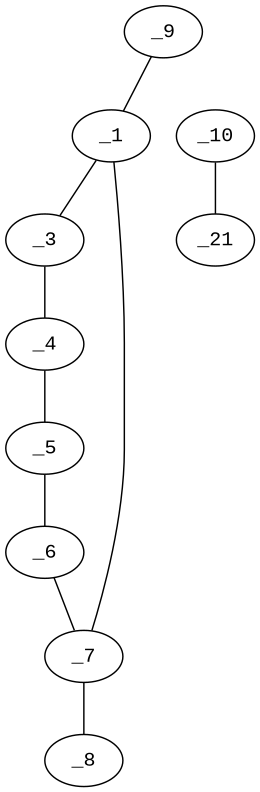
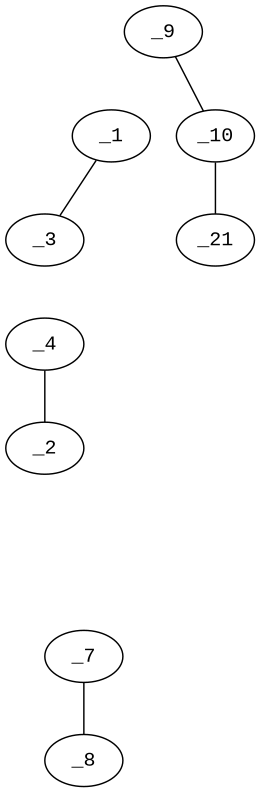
(137, 84) -> (189, 84)
(45, 292) -> none
(124, 398) -> none
(45, 448) -> (45, 448)
(45, 552) -> none
